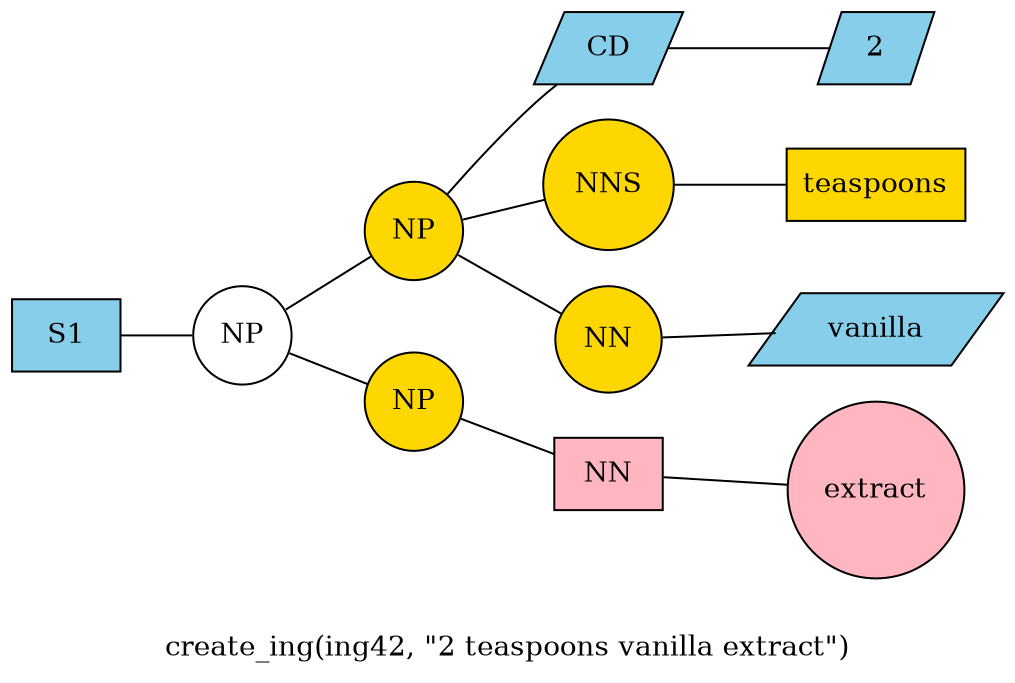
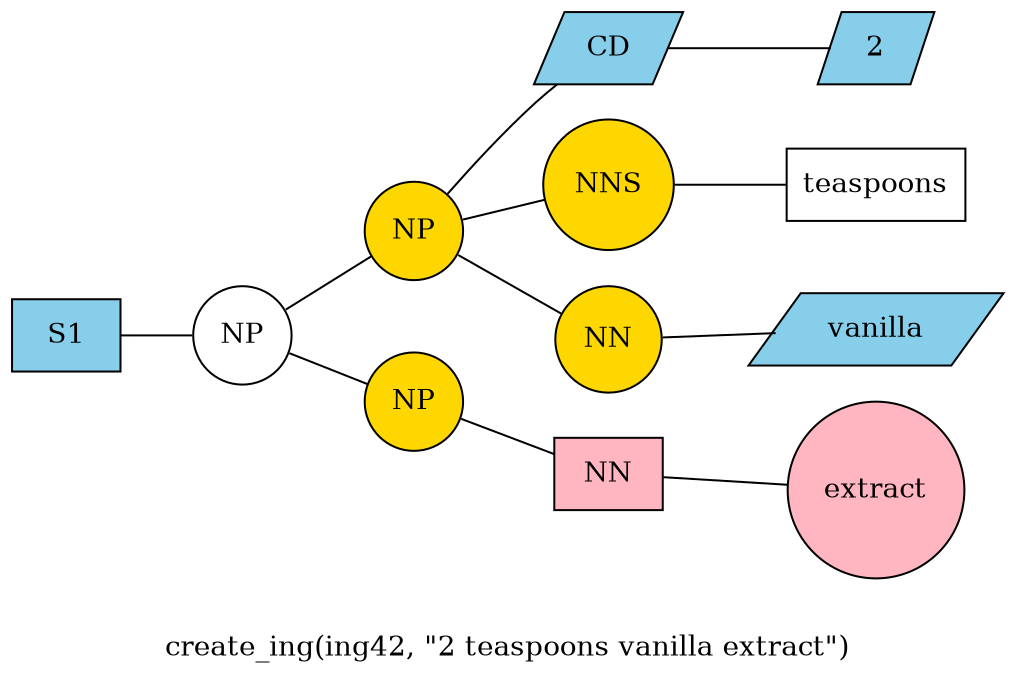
(876, 185) -> (876, 185)
